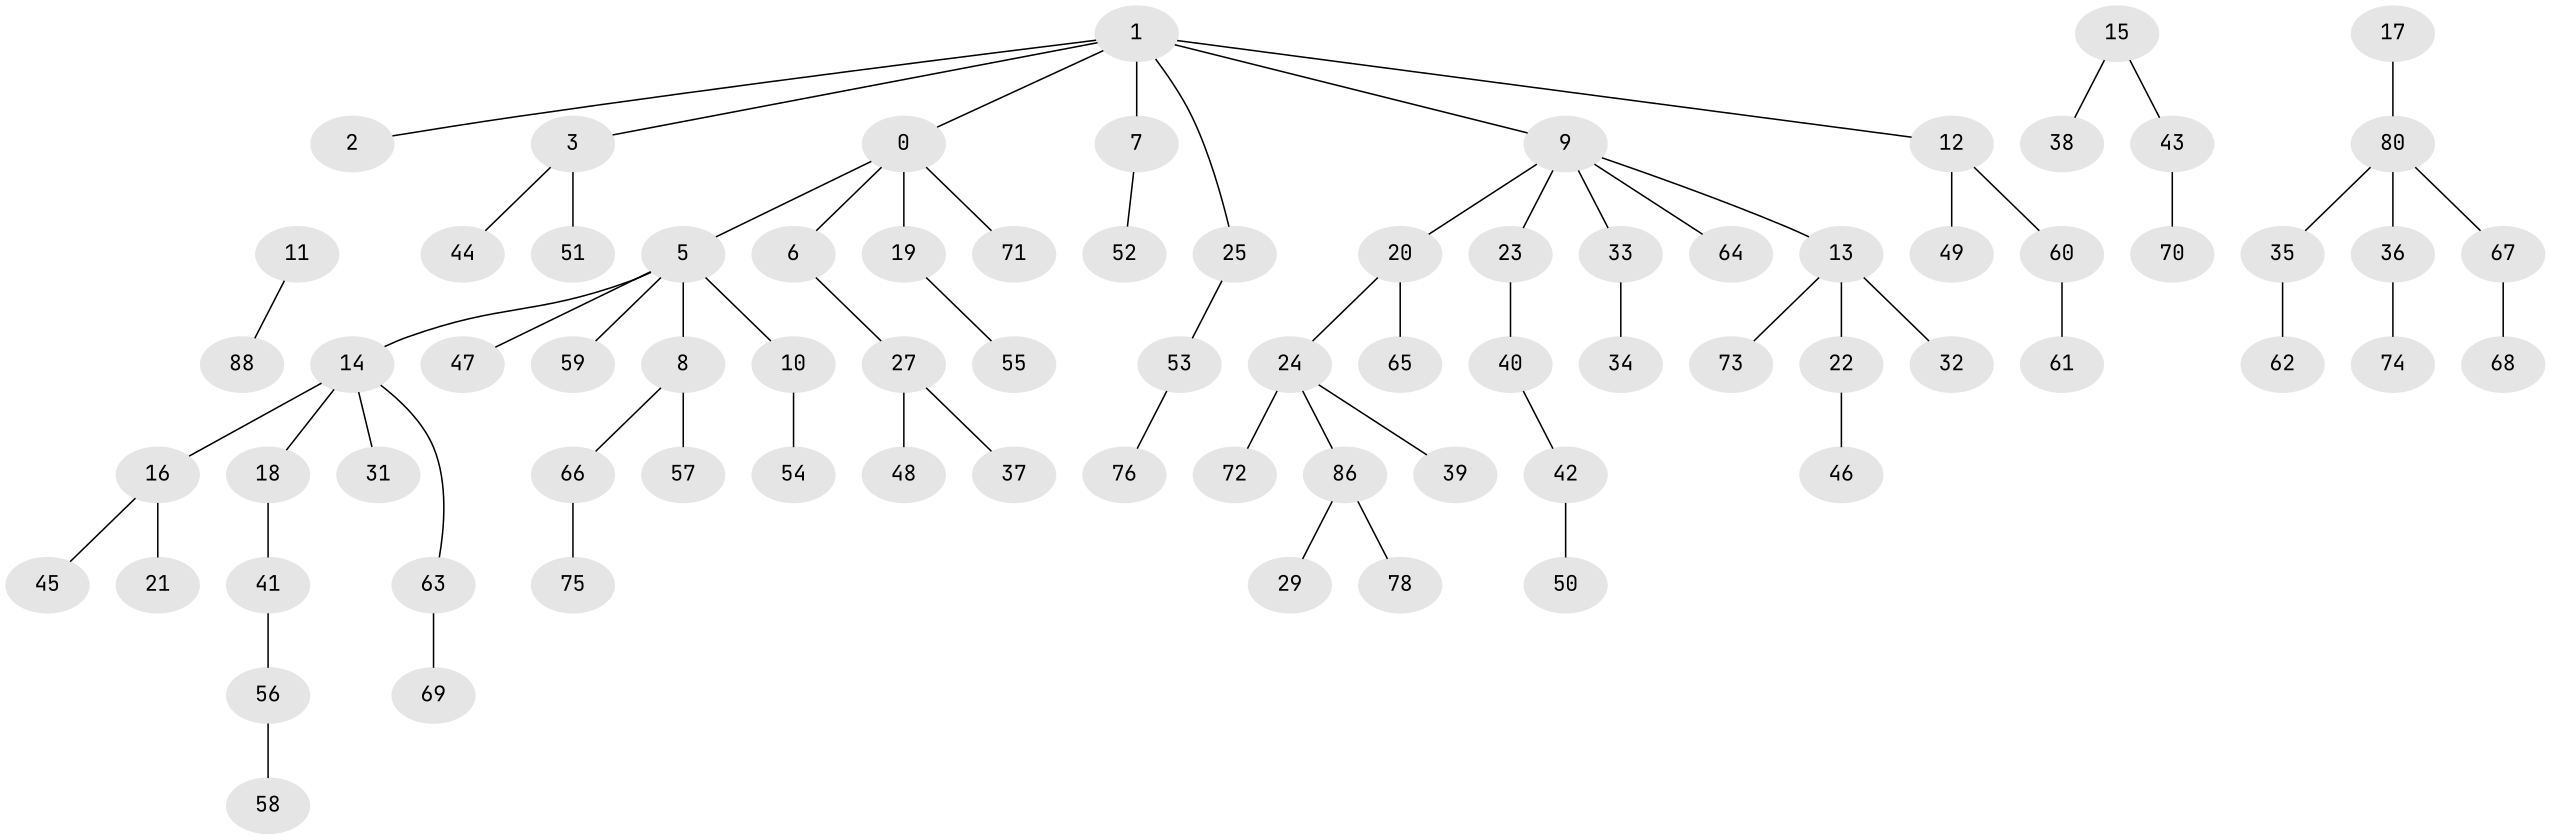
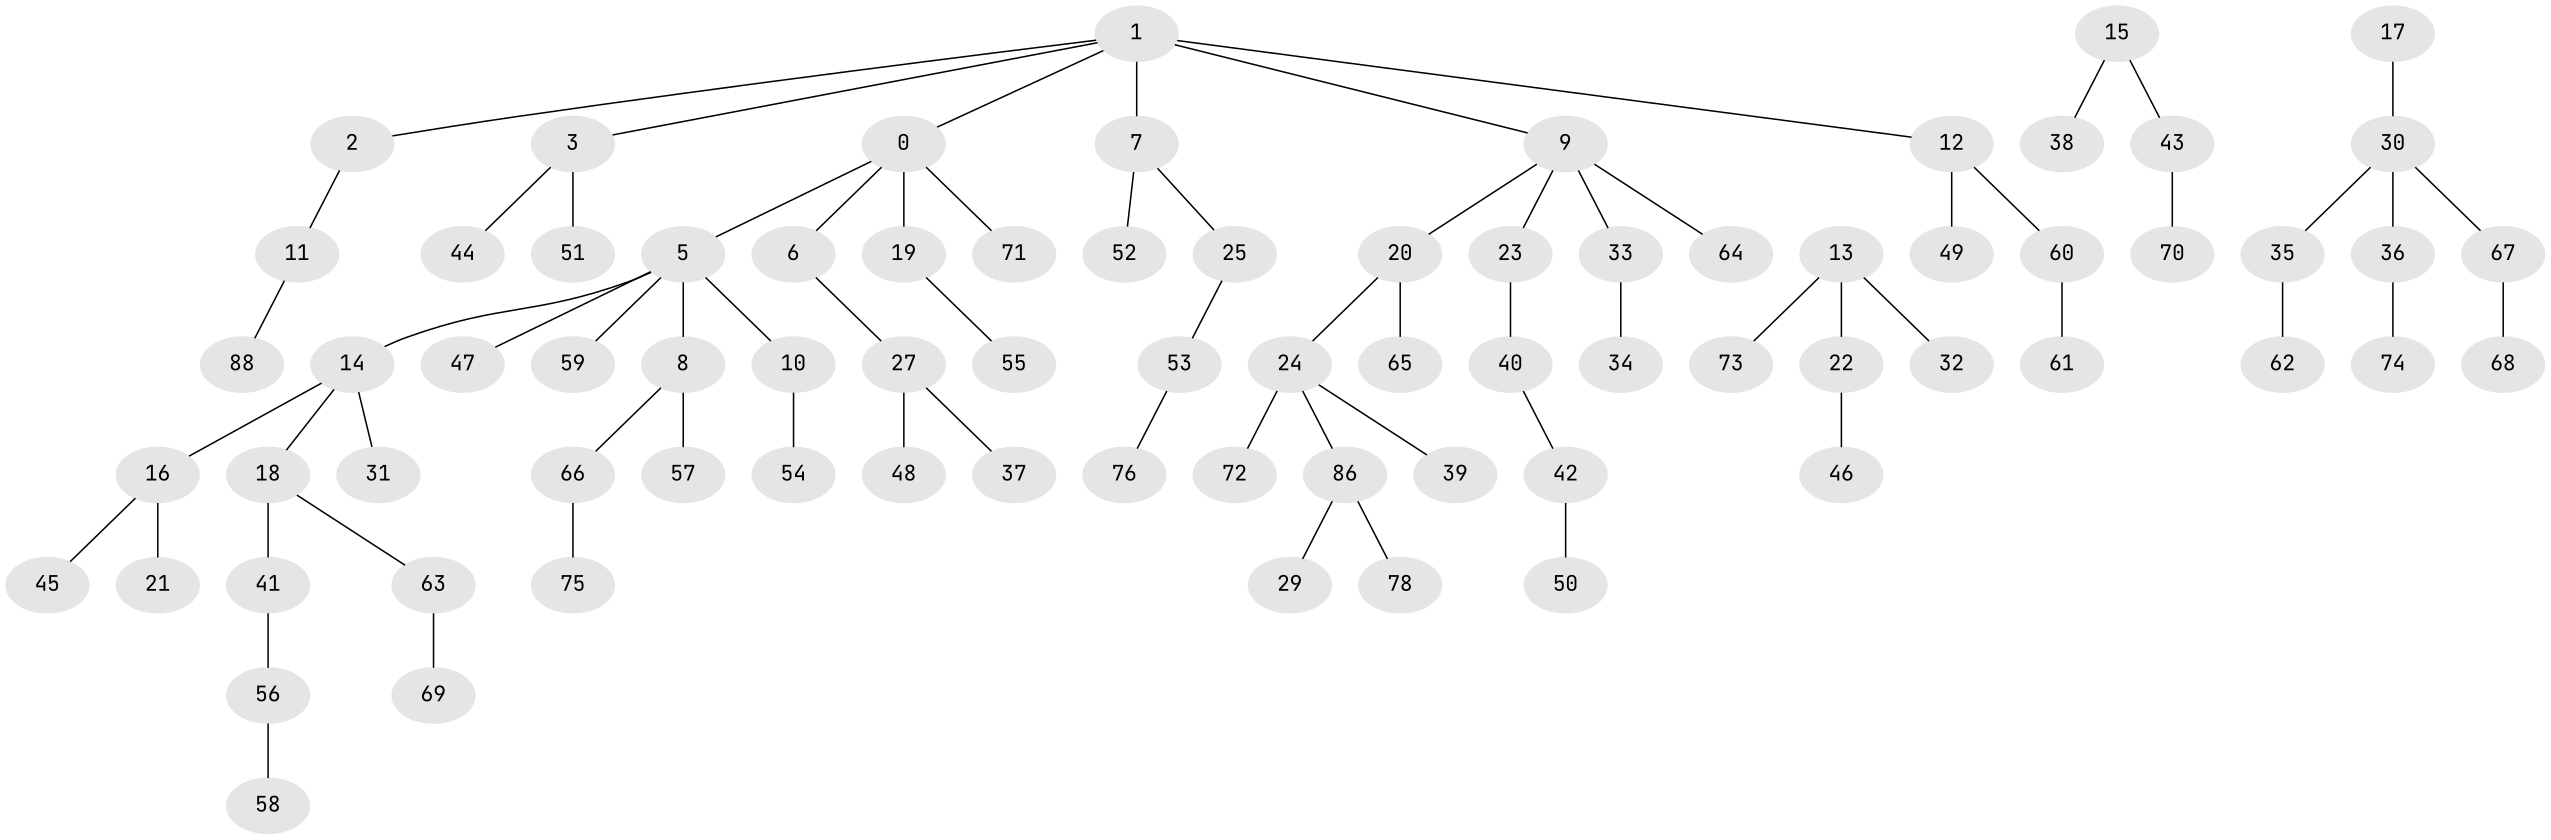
(1202, 139) -> (1186, 199)
(2393, 144) -> (2393, 144)
(1706, 195) -> none
none -> (325, 199)
(438, 461) -> (351, 530)
